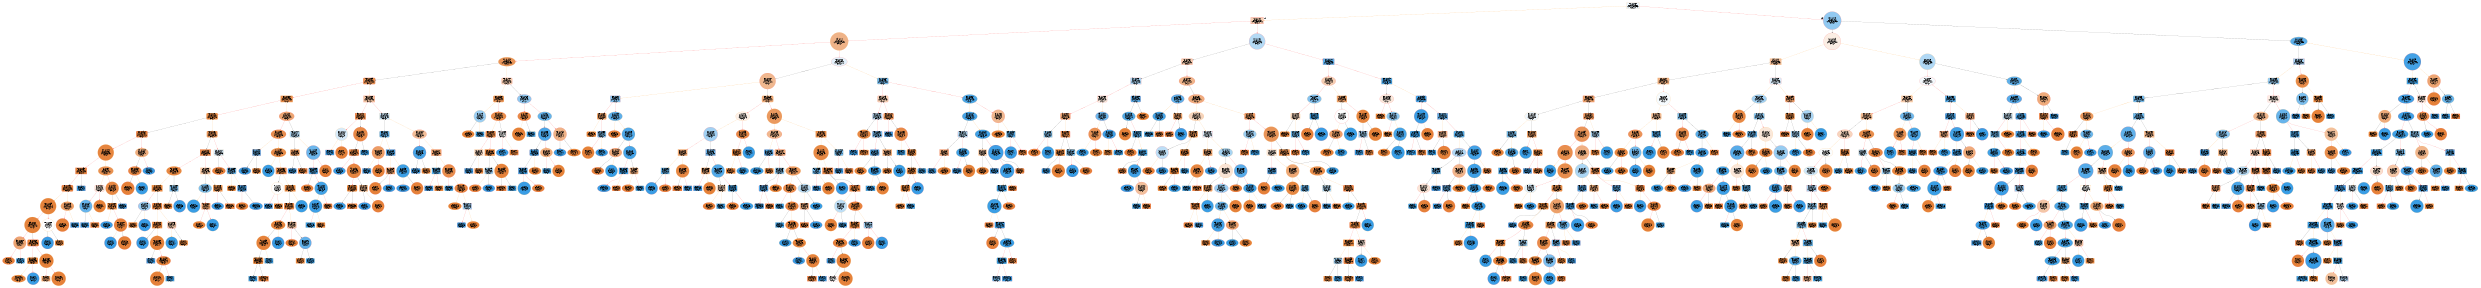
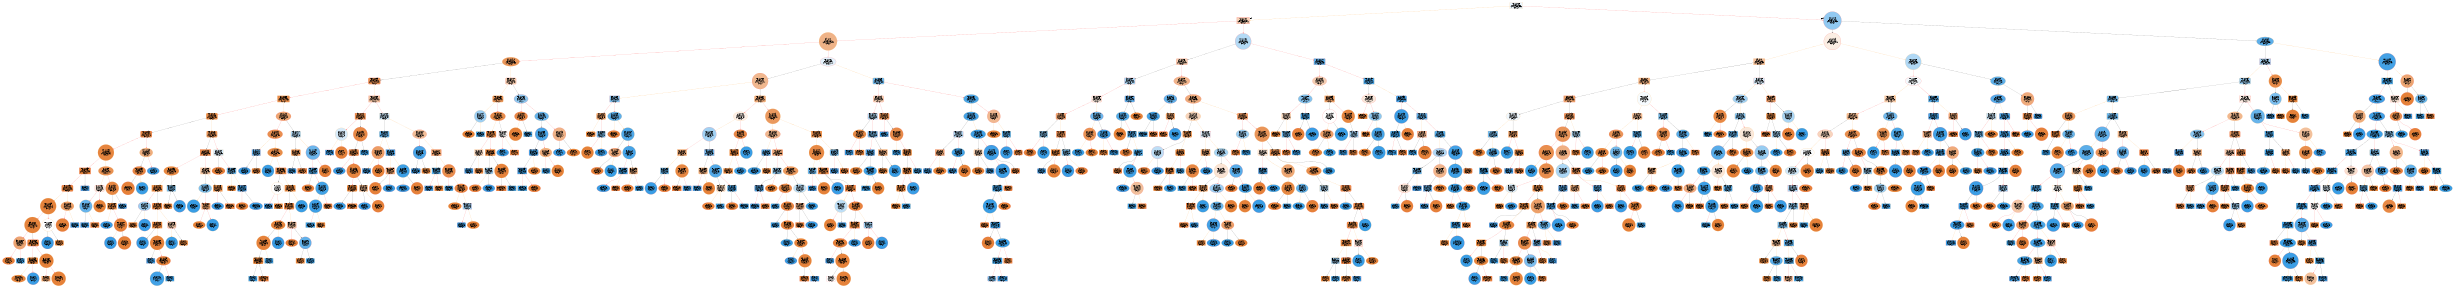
(1375, 134) -> none
(1863, 153) -> (1846, 153)
(1912, 171) -> (1896, 171)
(524, 188) -> (522, 188)
(1305, 188) -> (1302, 188)
(1914, 188) -> (1895, 188)
(747, 206) -> (744, 206)
(759, 206) -> (755, 206)
(1262, 206) -> (1259, 206)
(2417, 206) -> (2389, 206)
(157, 279) -> (157, 279)
(2344, 279) -> (2323, 279)
